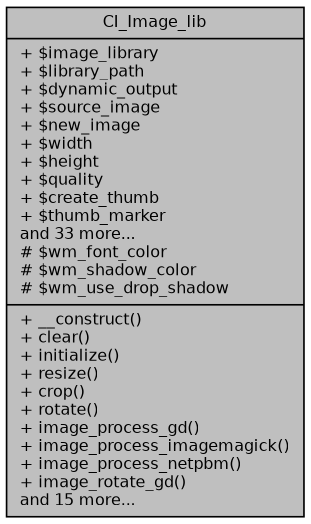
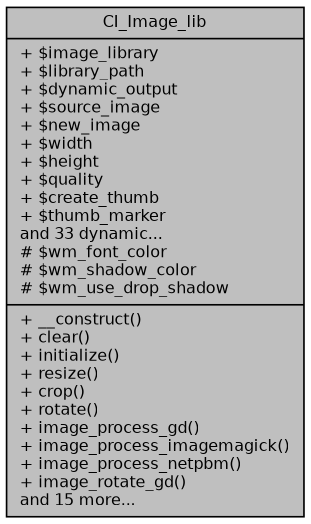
(78, 234) -> (92, 234)
